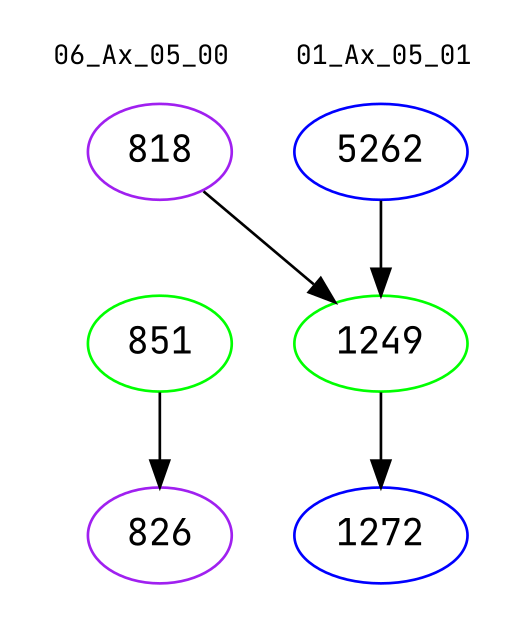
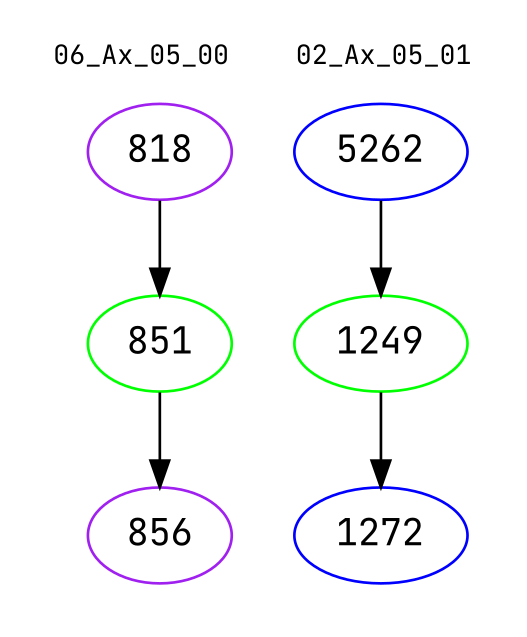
(385, 57) -> (385, 57)
(237, 219) -> (160, 235)
(160, 535) -> (160, 535)
